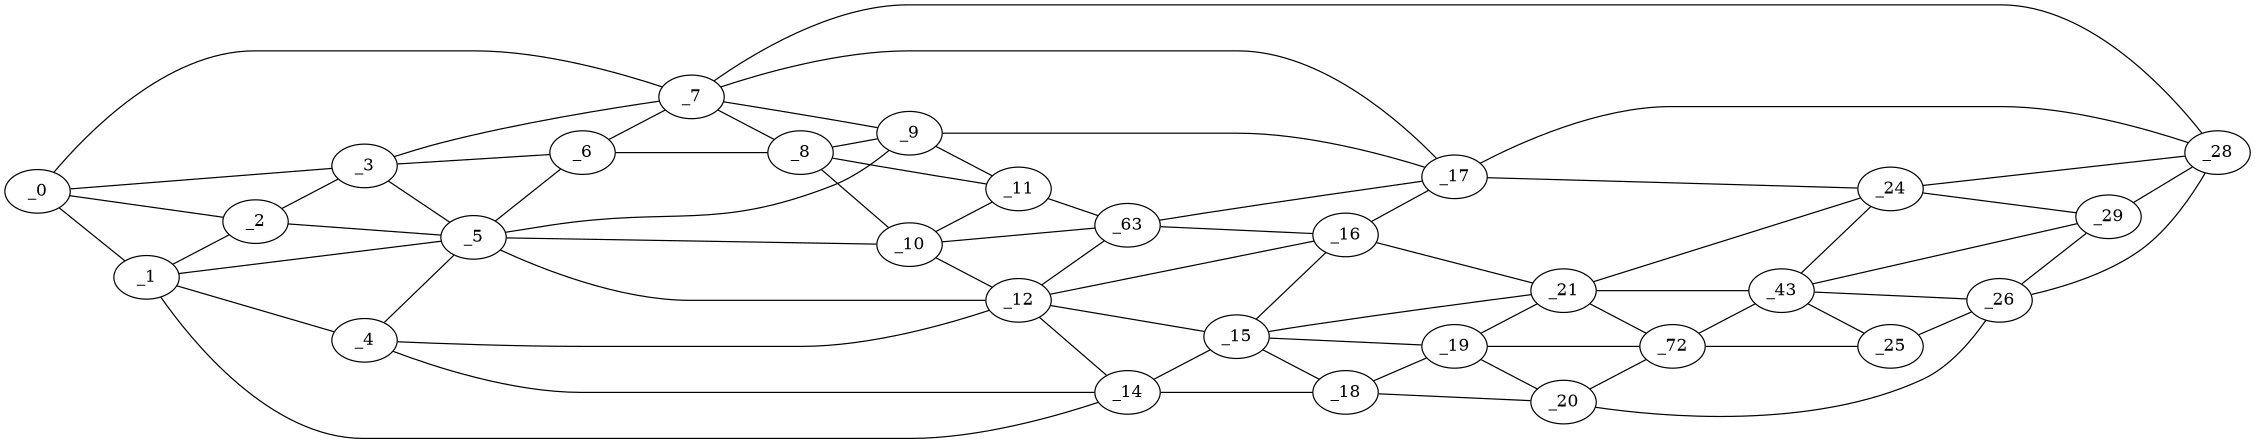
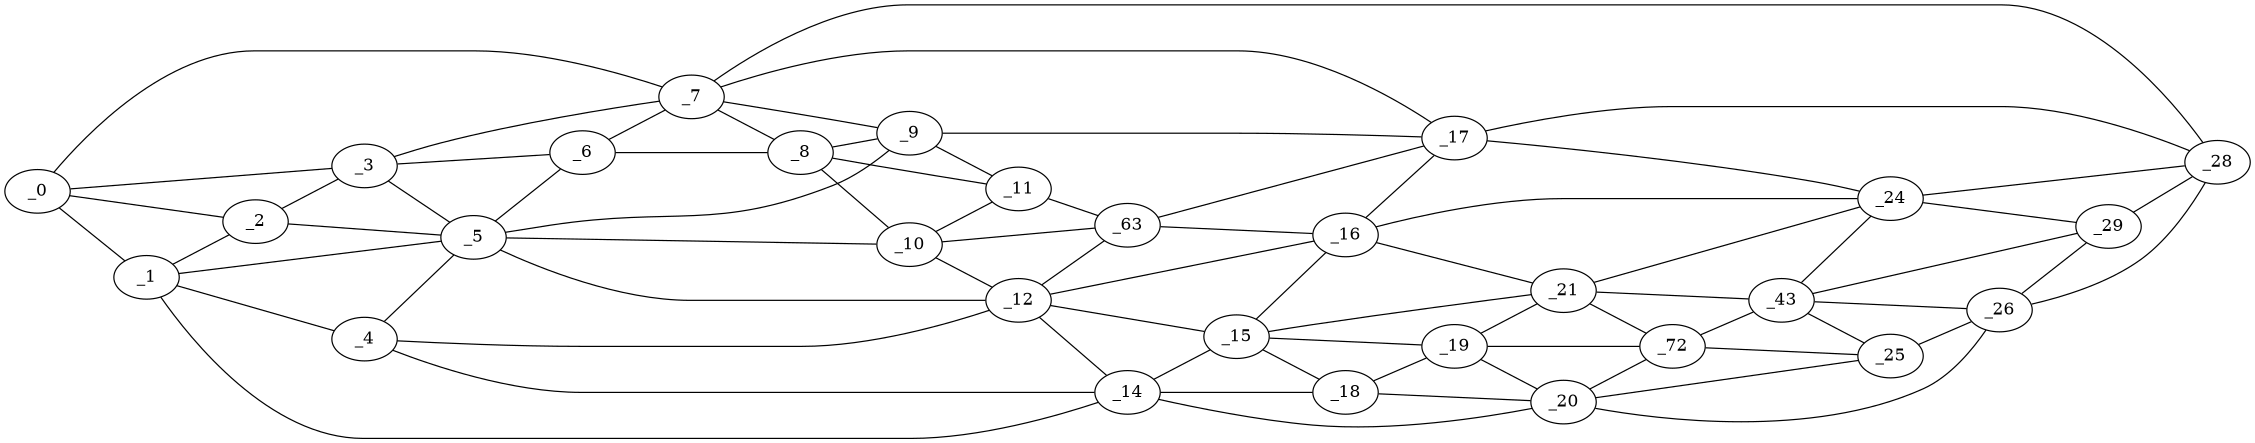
none -> (1616, 199)
none -> (1727, 379)
none -> (1345, 427)
